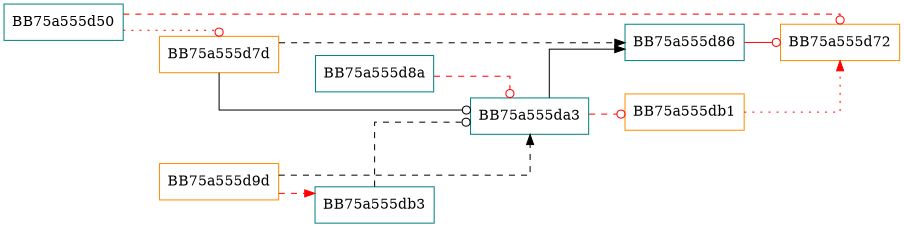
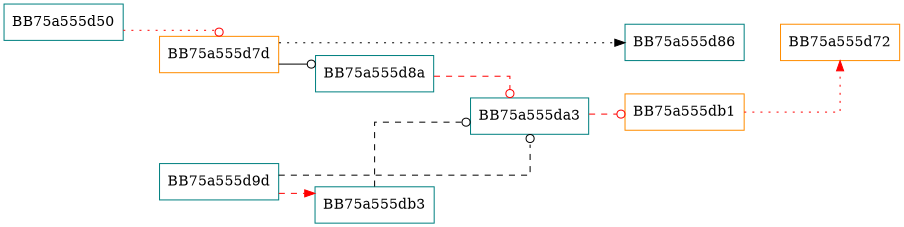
(483, 14) -> none
(758, 42) -> none
(447, 43) -> (447, 43)
(558, 49) -> none
(322, 110) -> (293, 64)
(420, 175) -> (420, 175)
(219, 182) -> (219, 182)
